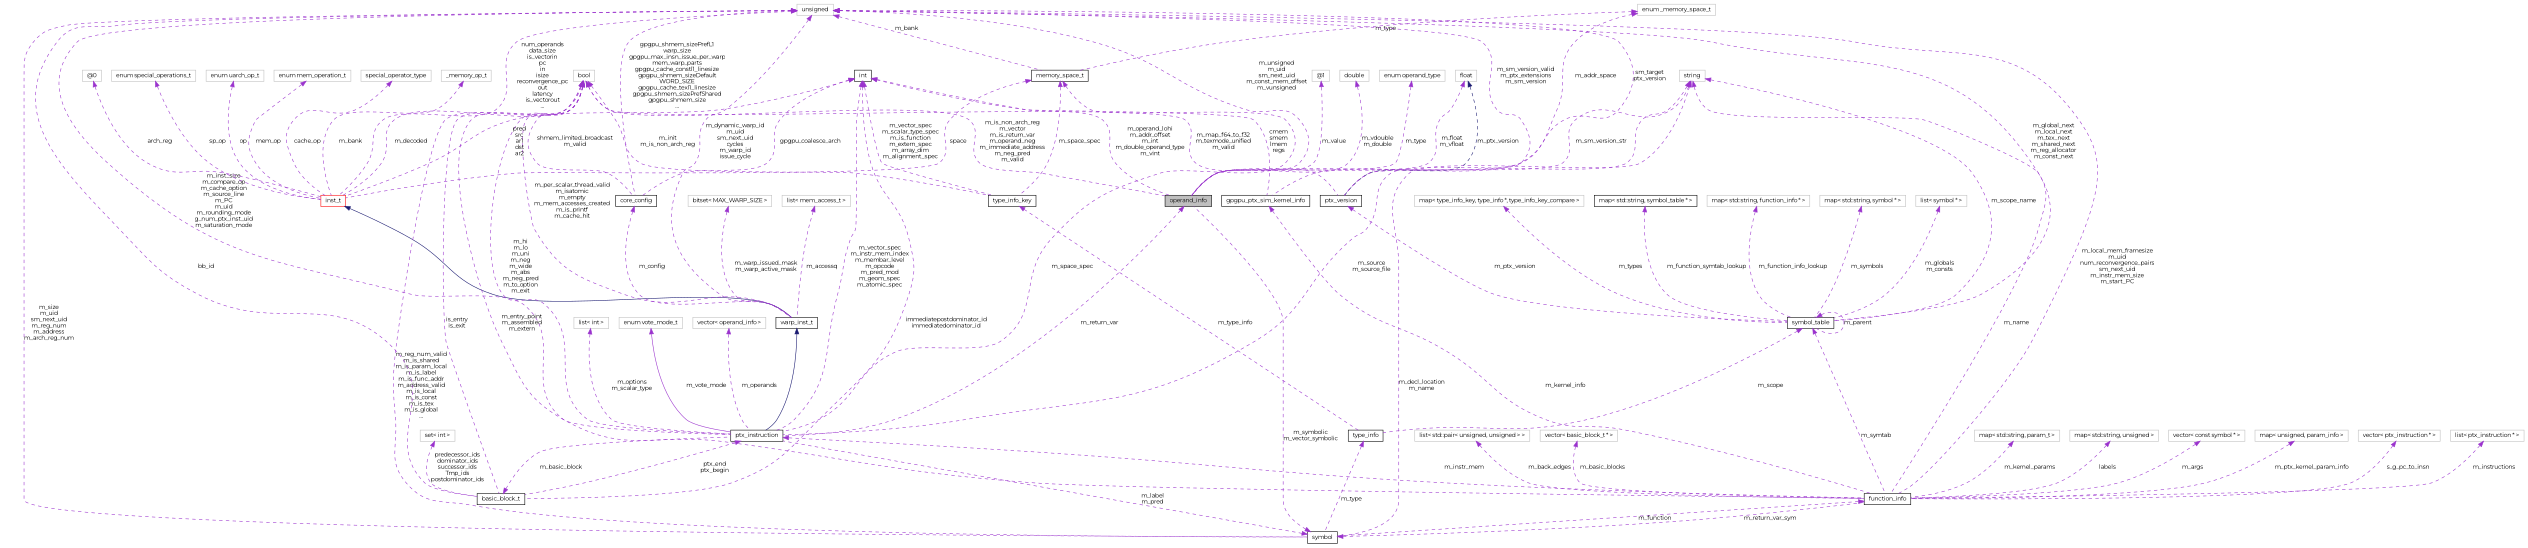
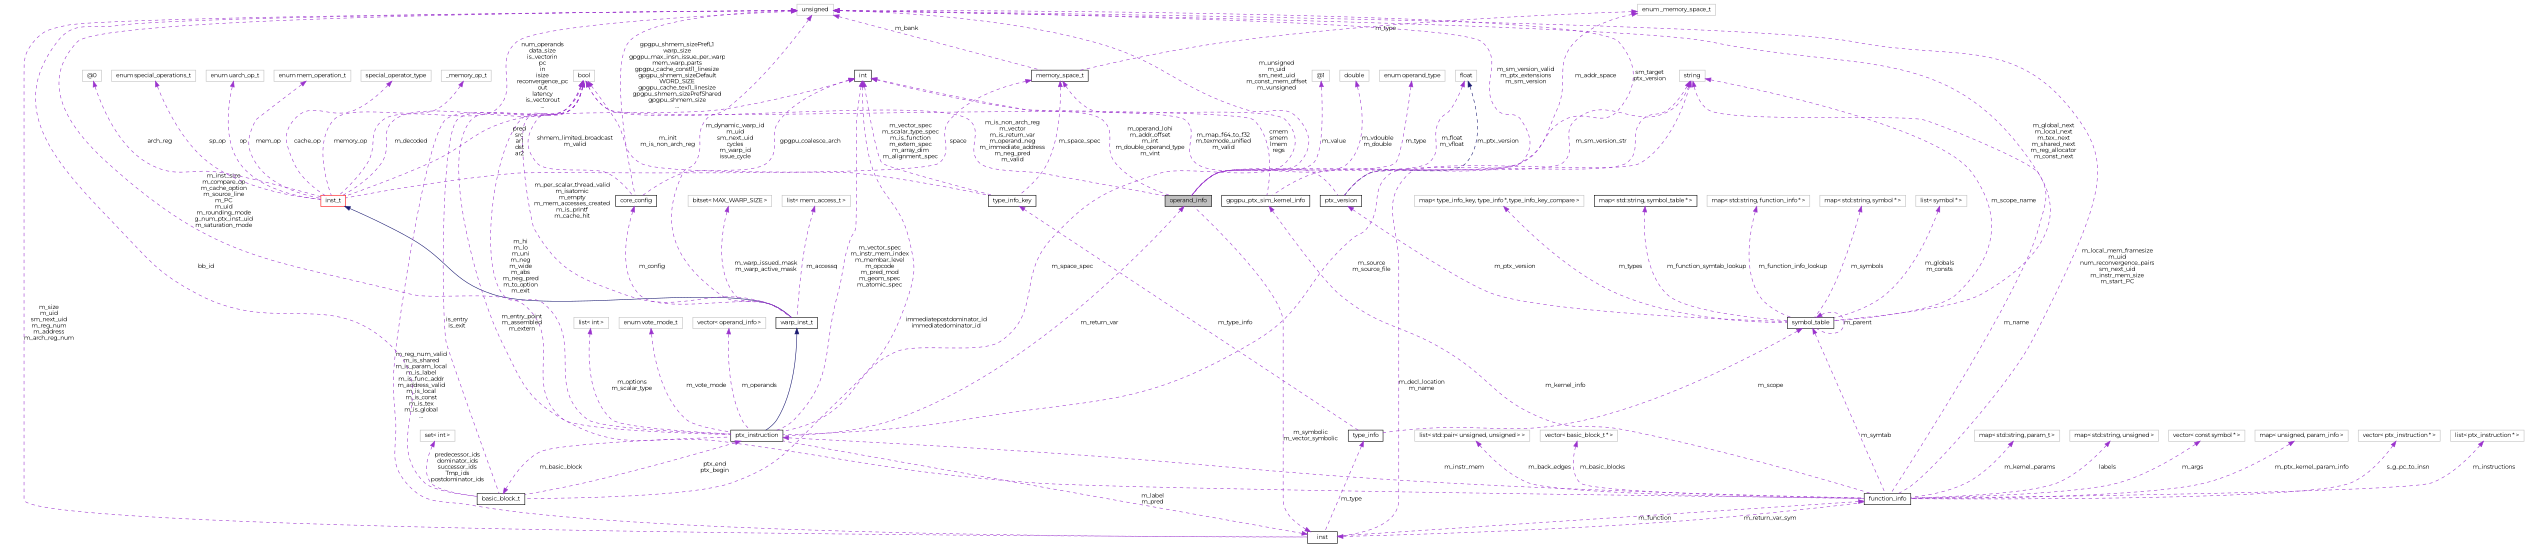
(351, 141) -> (351, 141)
(671, 401) -> (671, 401)
(1322, 538) -> (1322, 538)
